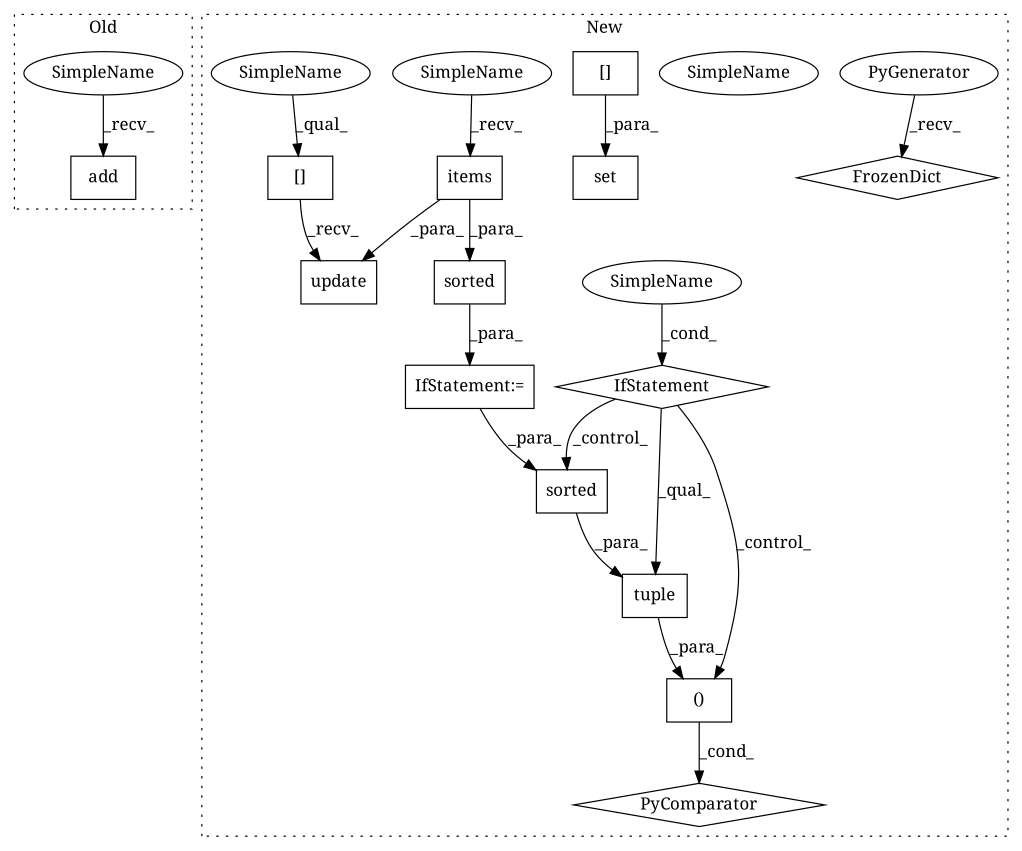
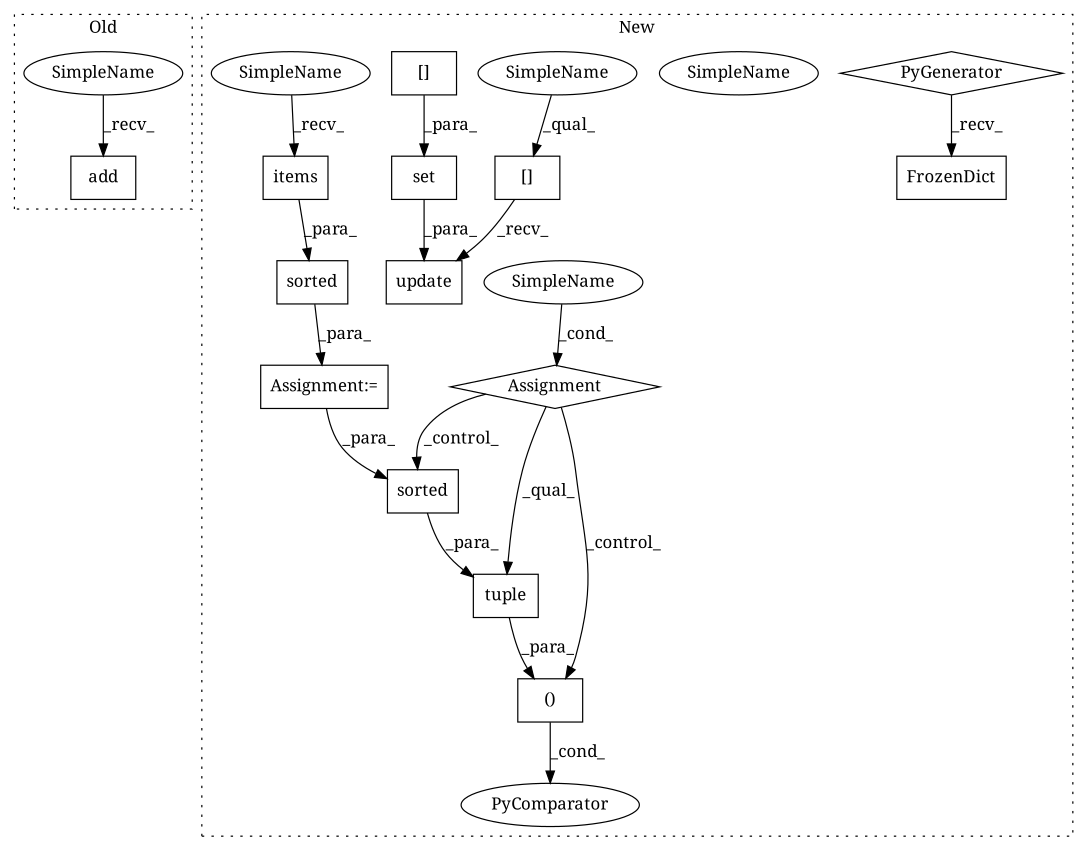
(919, 73) -> (952, 73)
(897, 178) -> (952, 178)
(405, 225) -> (424, 224)
(470, 387) -> (324, 387)
(662, 387) -> (555, 387)
(699, 805) -> (550, 805)
